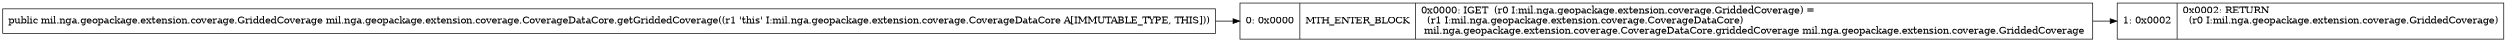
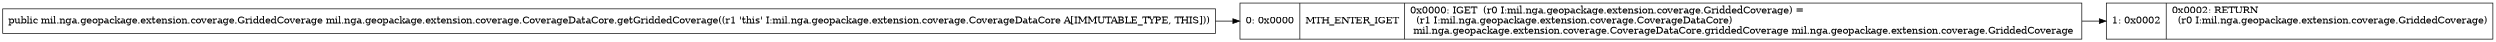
(1358, 21) -> (1352, 21)
